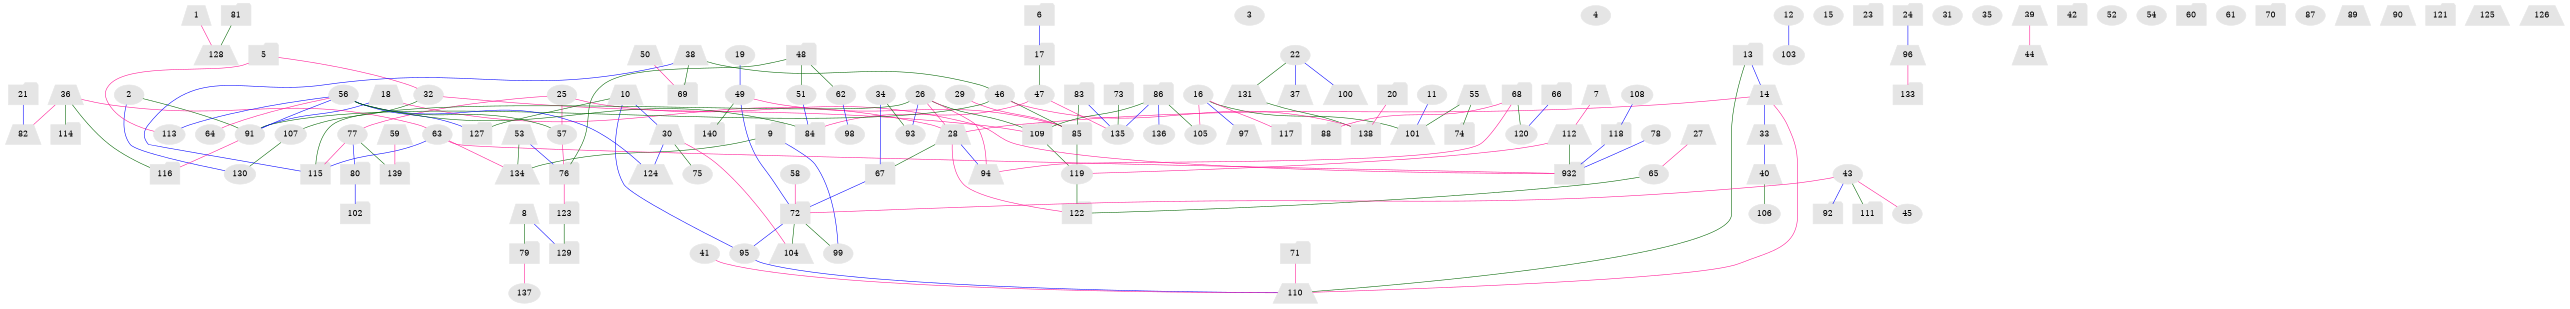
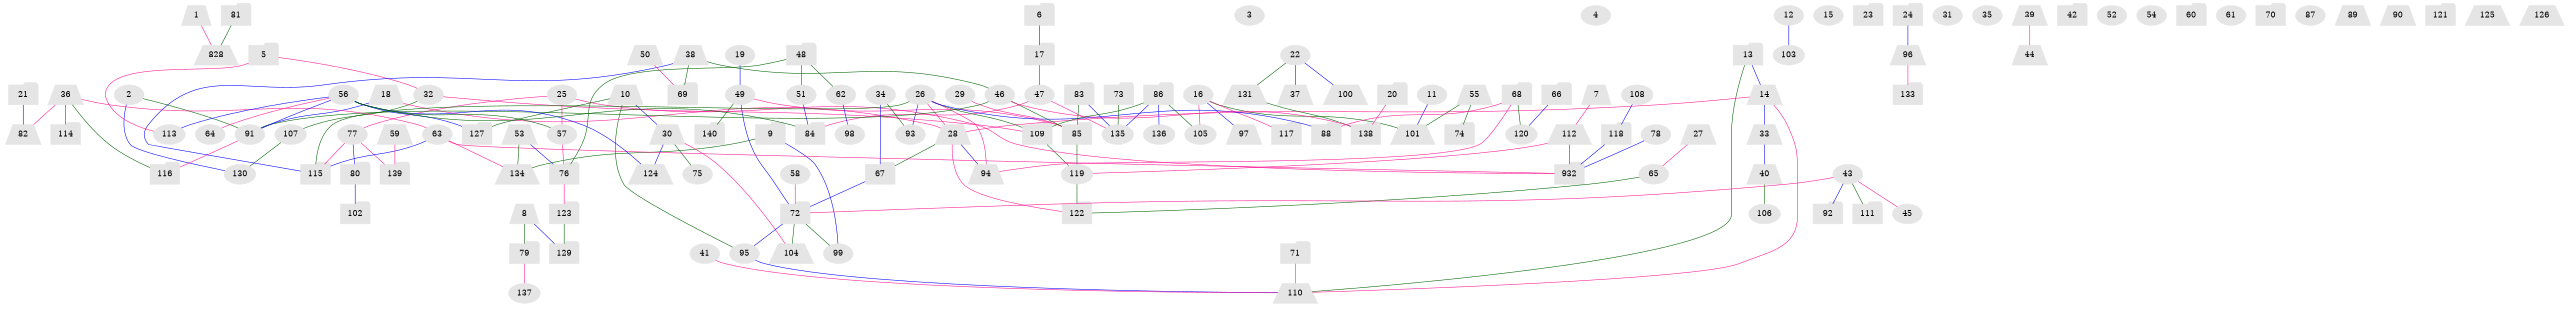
(216, 55) -> (216, 55)
none -> (1169, 111)
(370, 151) -> (370, 151)
(642, 198) -> (642, 198)
